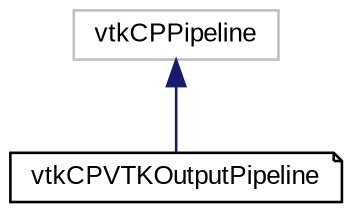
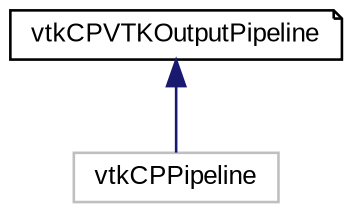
(176, 119) -> (176, 119)
